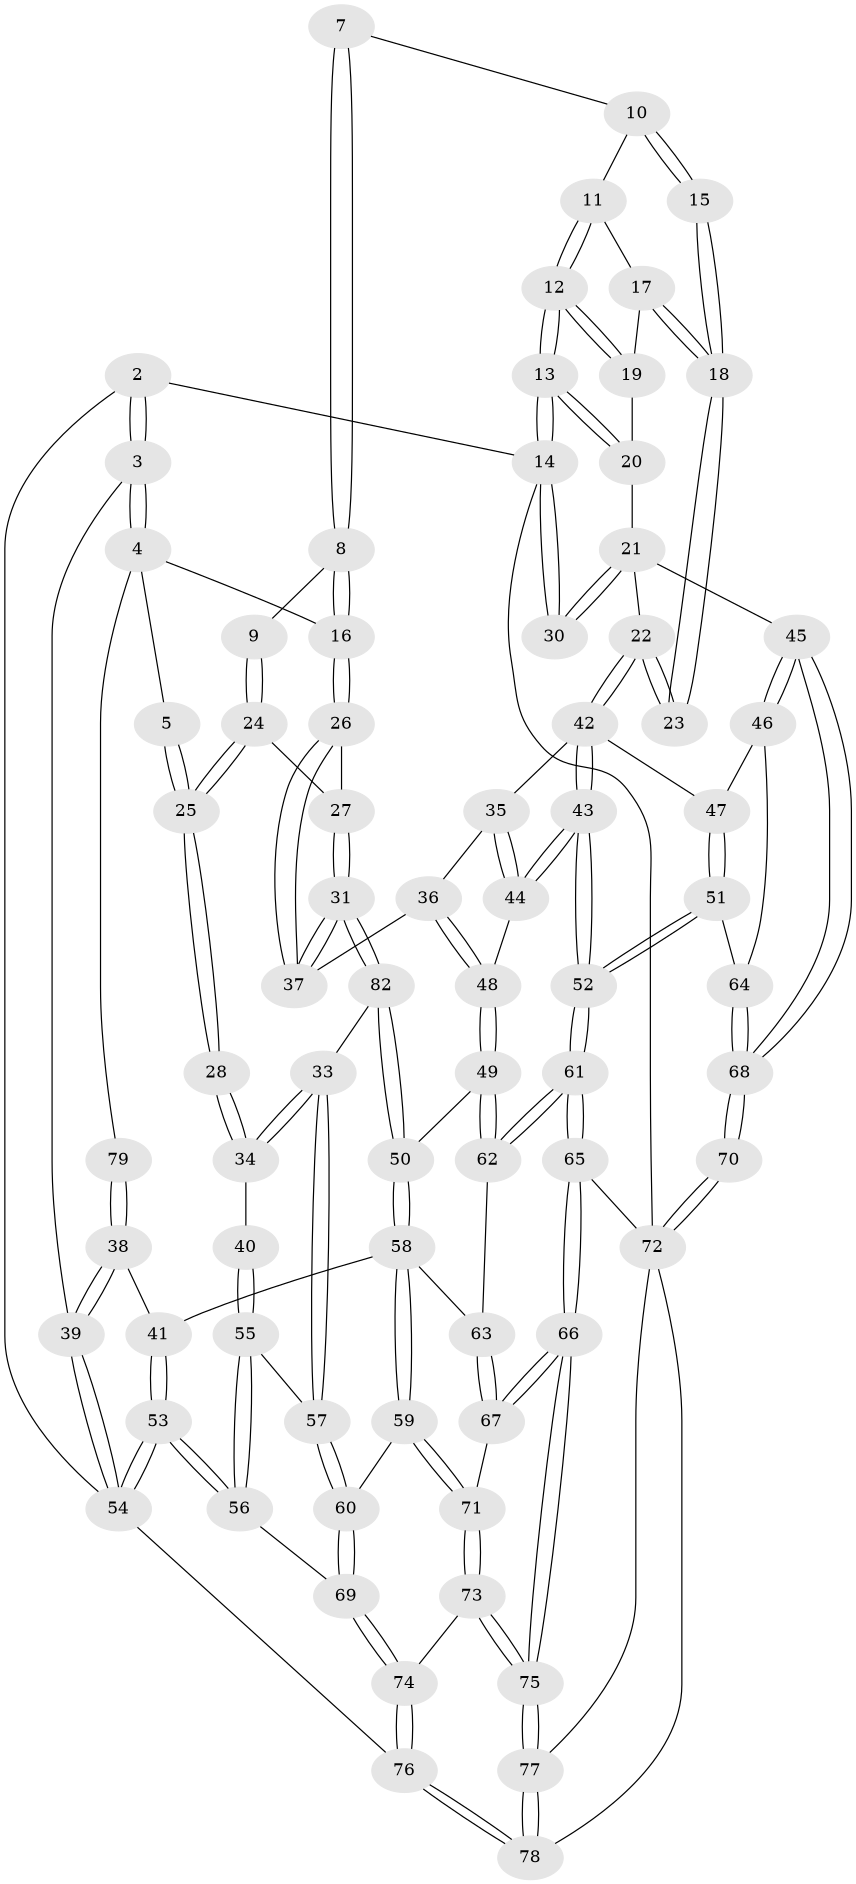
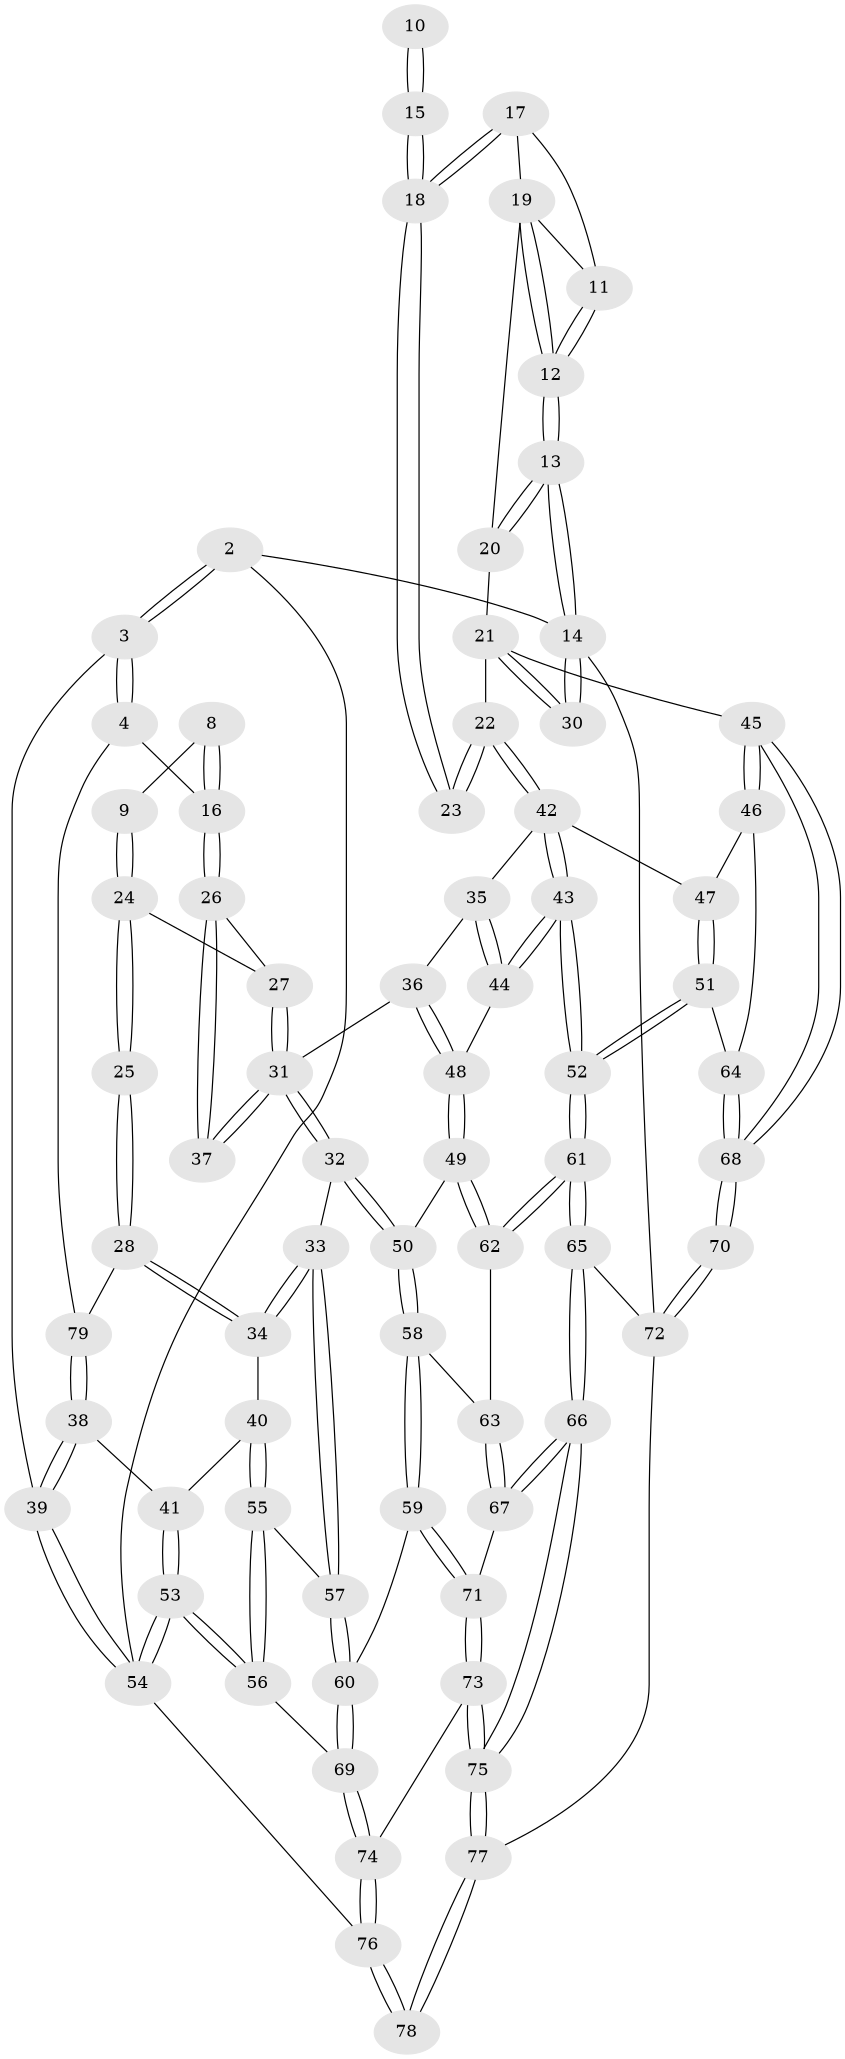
(342, 27) -> none
(615, 158) -> (561, 245)
(167, 724) -> none
(362, 942) -> (353, 1025)
(382, 986) -> (335, 1160)
(277, 1286) -> (215, 1465)
none -> (102, 1291)
(682, 1582) -> none
